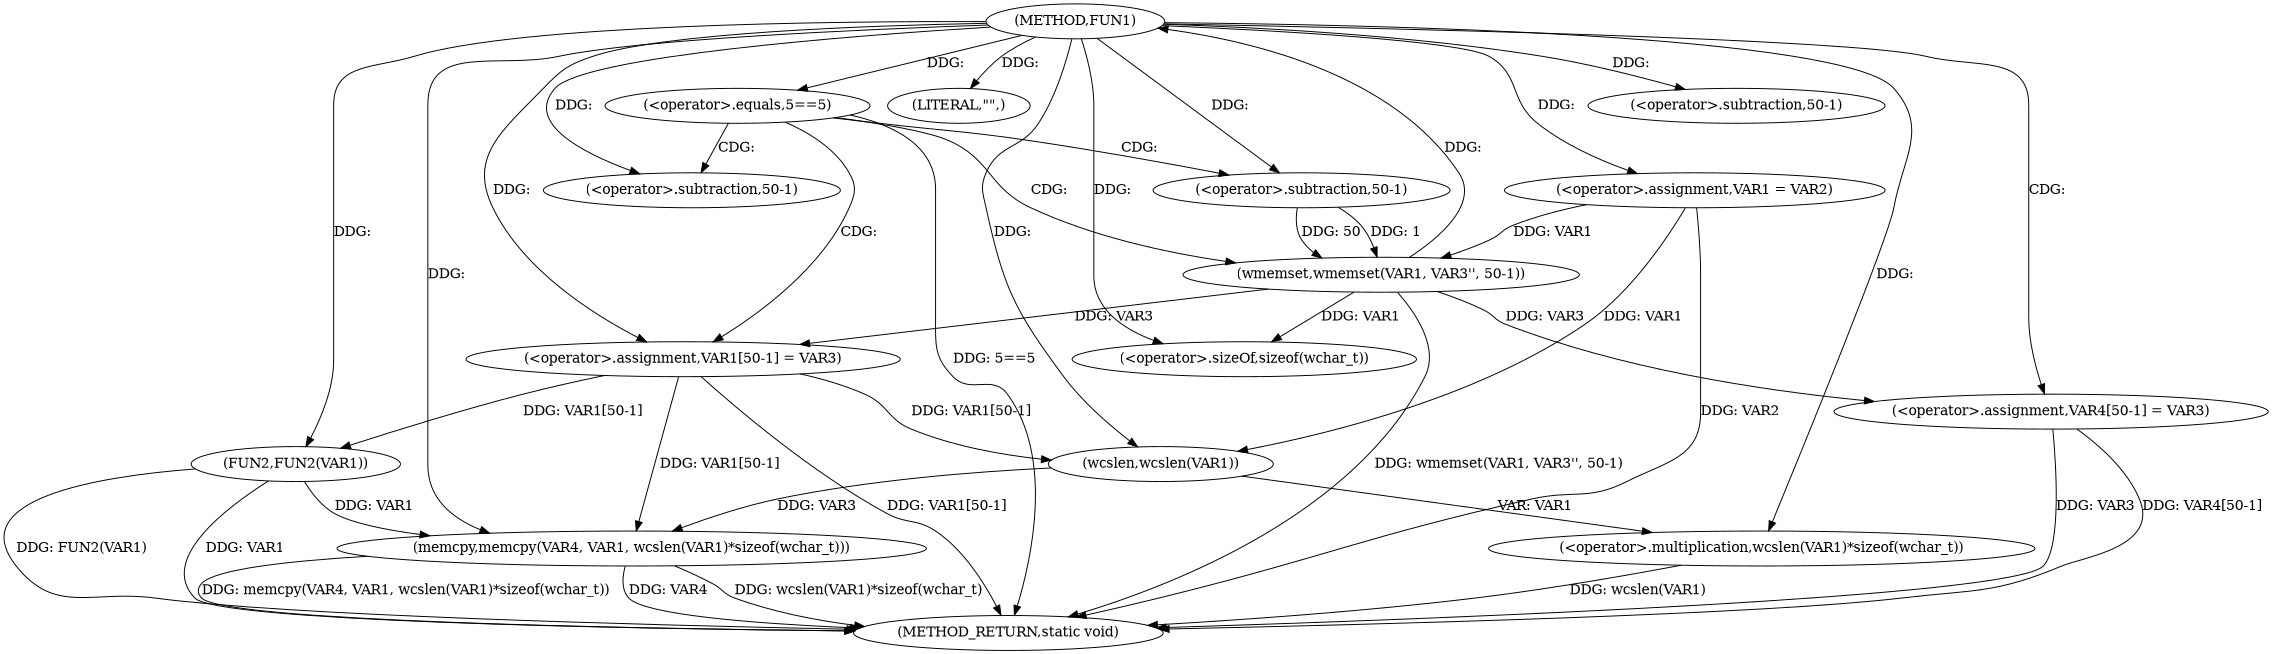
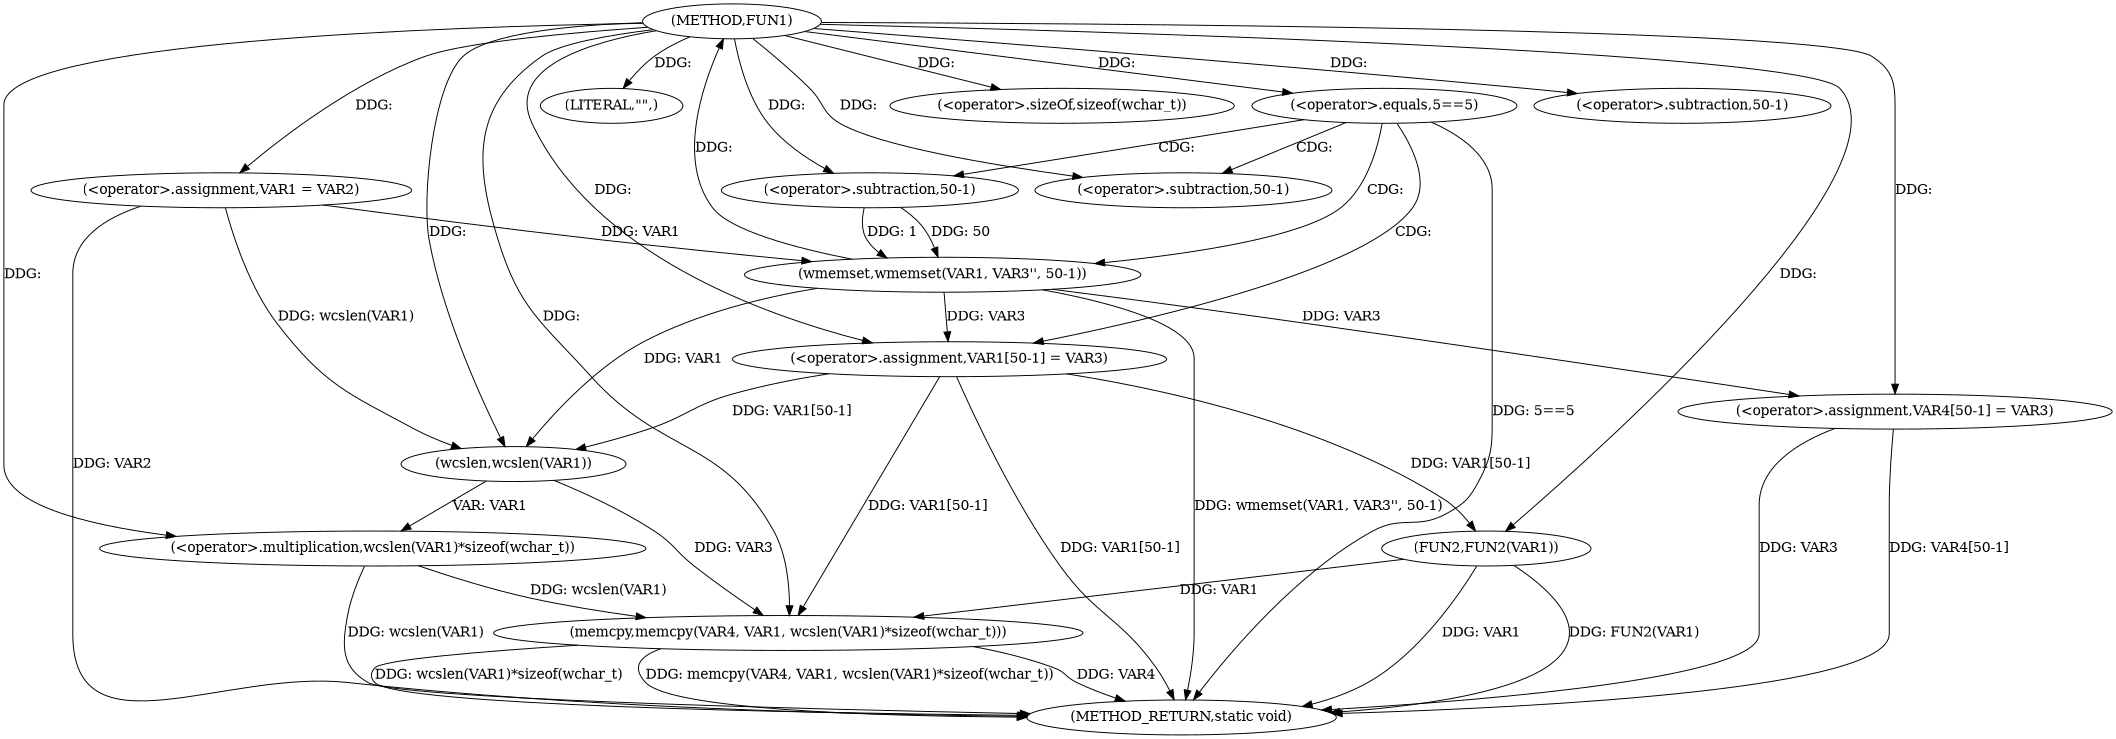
(2050, 190) -> (1916, 190)
(1317, 314) -> (659, 334)
(1643, 317) -> (346, 317)
none -> (526, 597)
